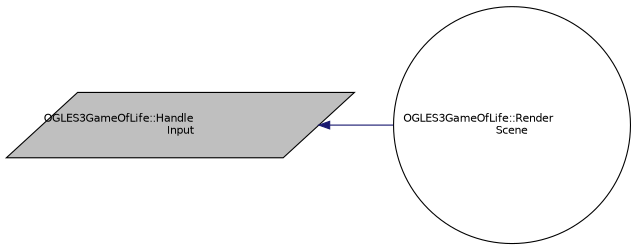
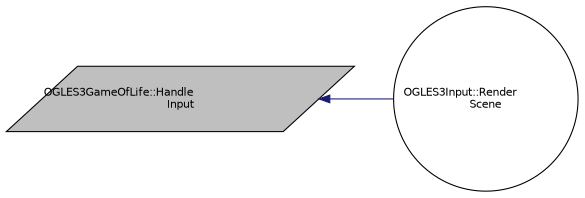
(512, 125) -> (486, 99)
